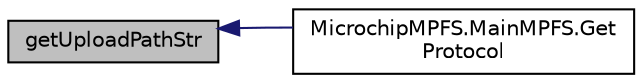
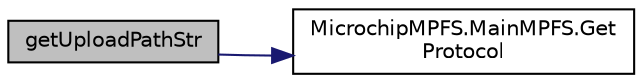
(266, 28) -> (245, 55)
